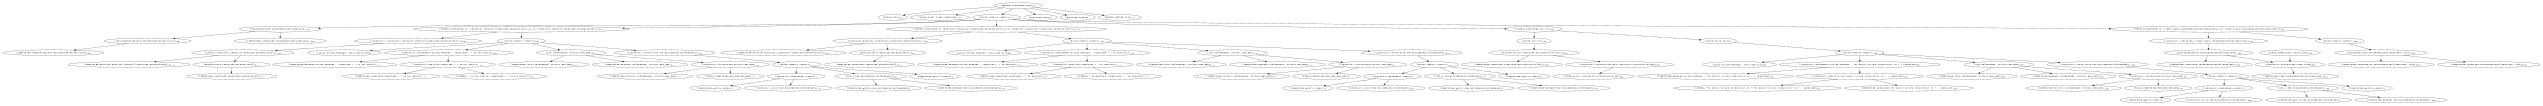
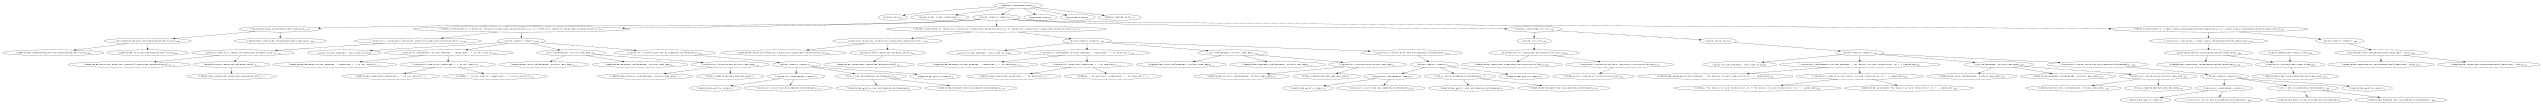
none -> (148, 53)
